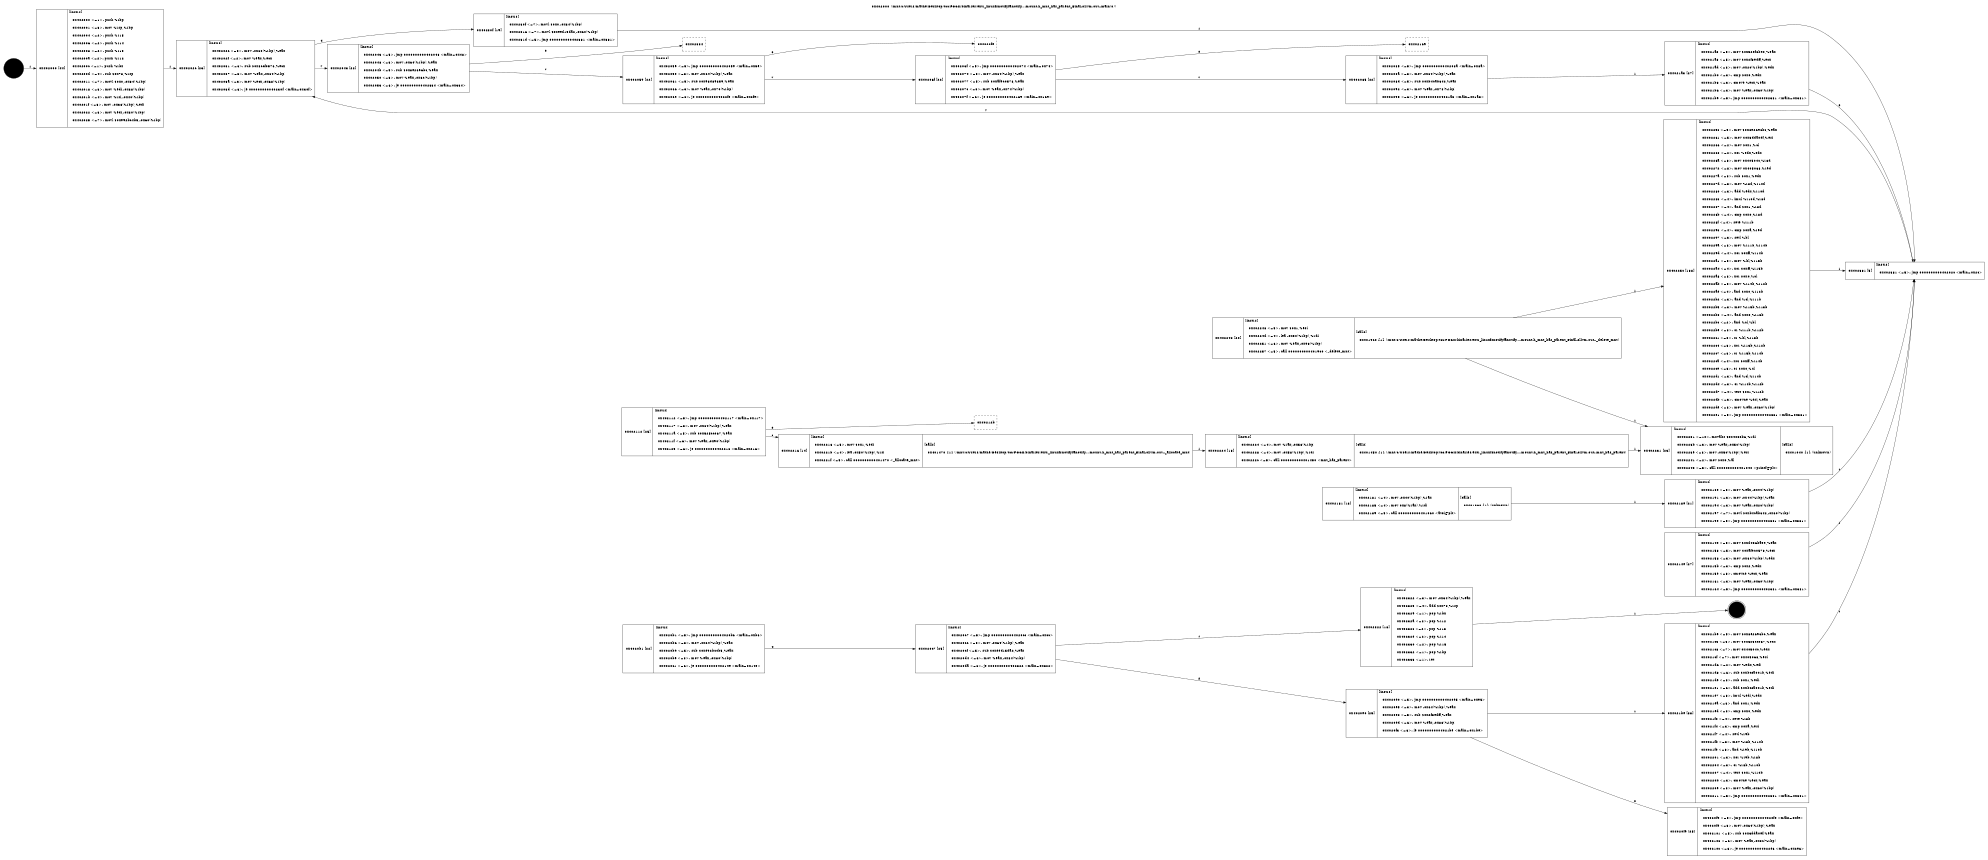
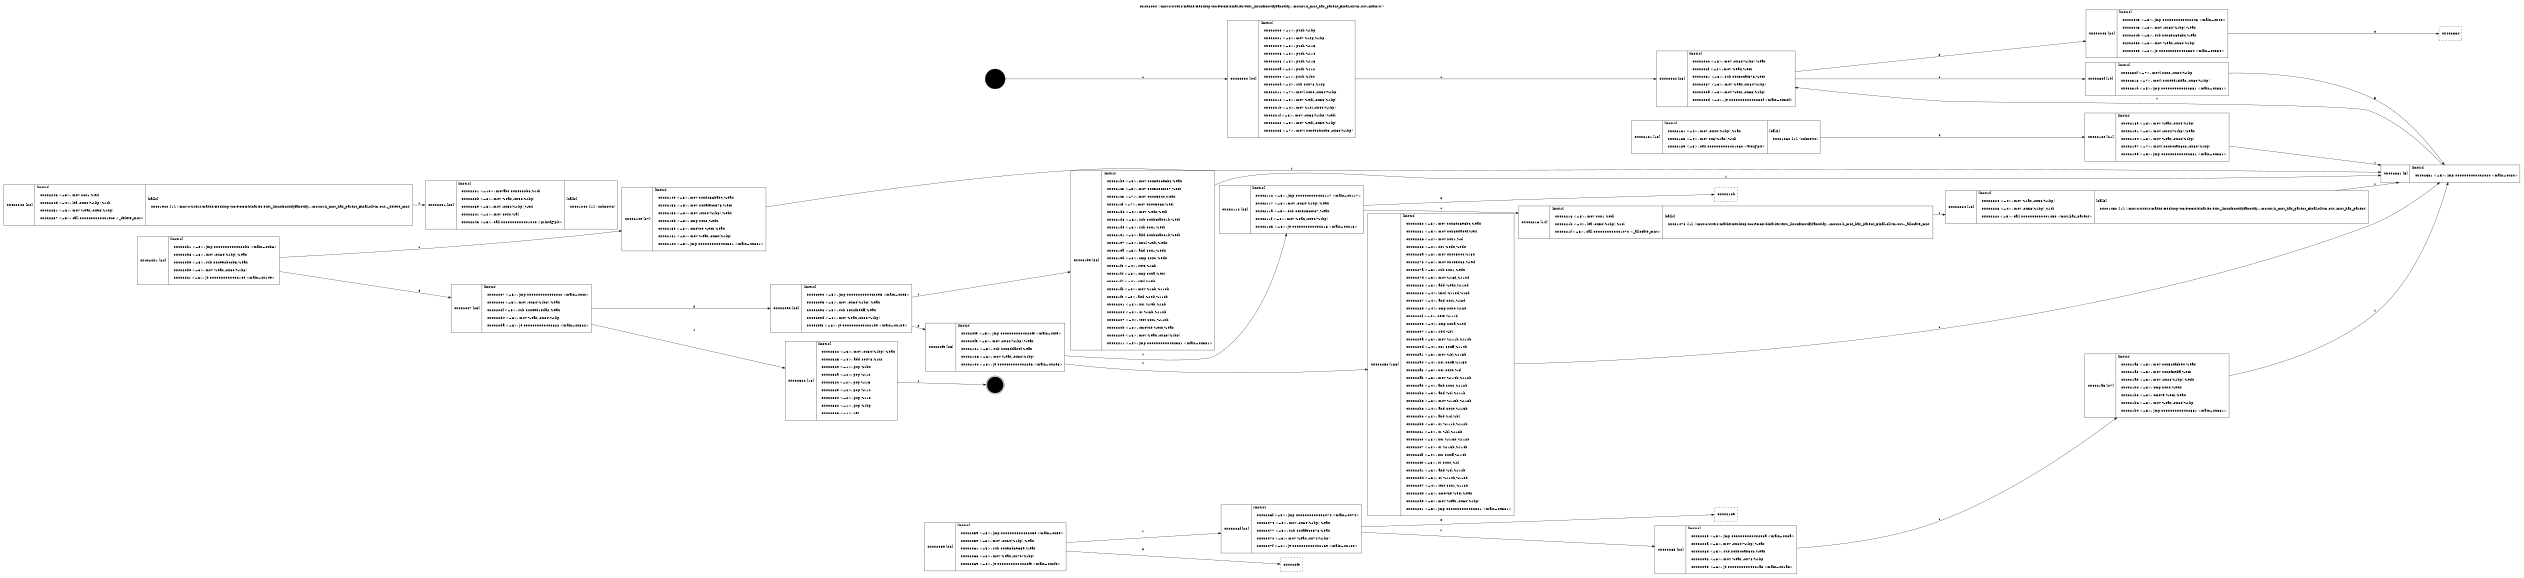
(1199, 28) -> (2375, 98)
(321, 41) -> (1939, 77)
(321, 67) -> (1939, 55)
(545, 74) -> none
(1839, 105) -> (2375, 311)
none -> (449, 247)
(1587, 302) -> (1215, 373)
none -> (1211, 357)
(1633, 451) -> (2366, 187)
(1635, 502) -> (1939, 135)
